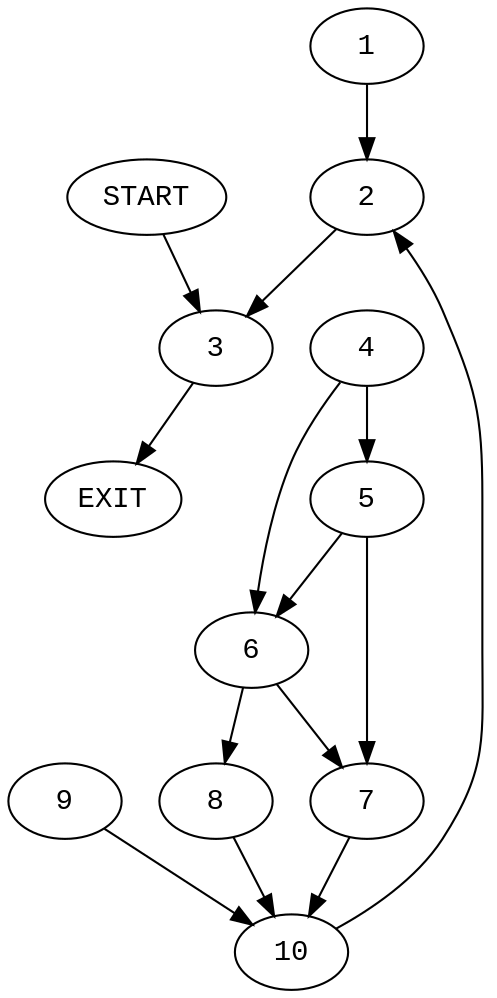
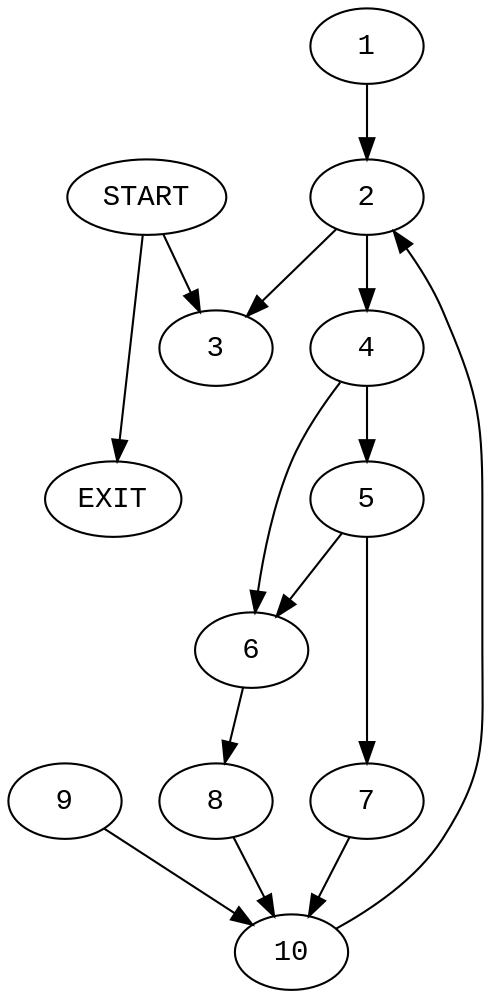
none -> (367, 262)
(171, 414) -> (131, 337)
(303, 717) -> none
